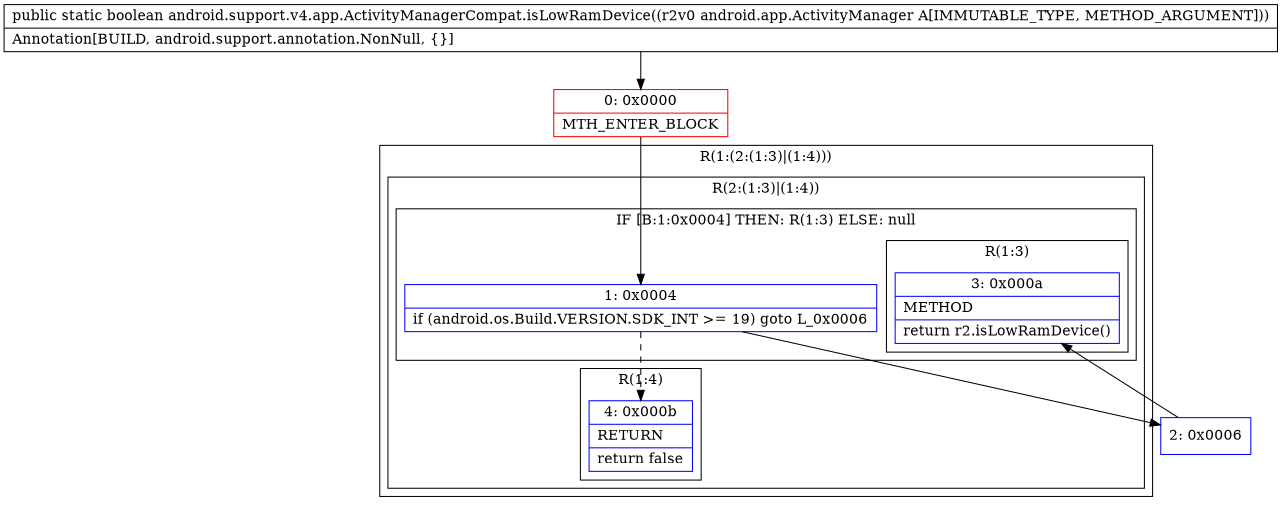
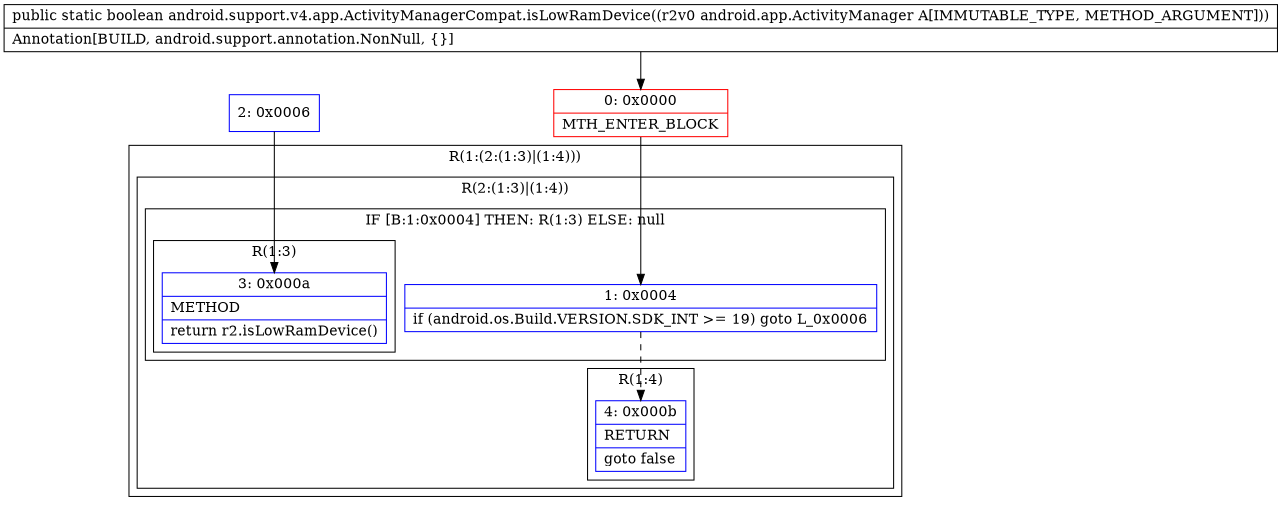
(946, 377) -> none
(641, 459) -> (640, 459)
